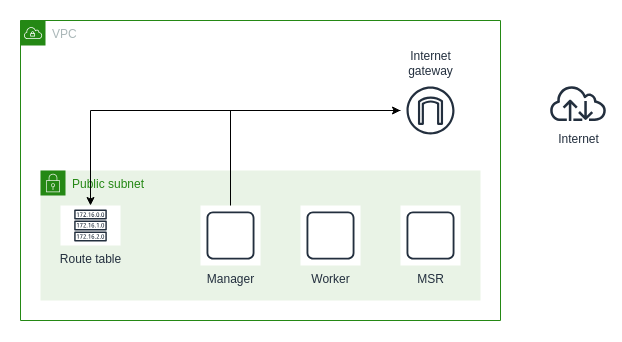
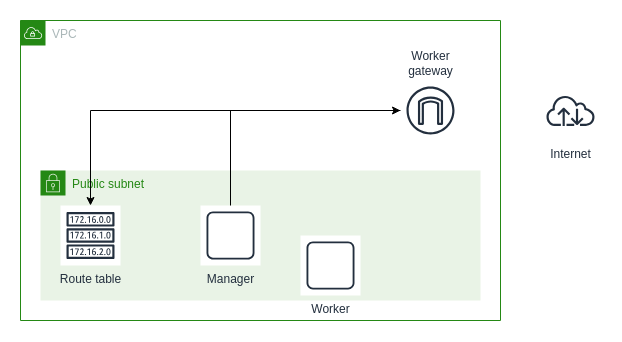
(431, 63) -> (431, 63)
(578, 103) -> (571, 111)
(91, 226) -> (91, 236)
(331, 236) -> (331, 266)
(431, 236) -> none
